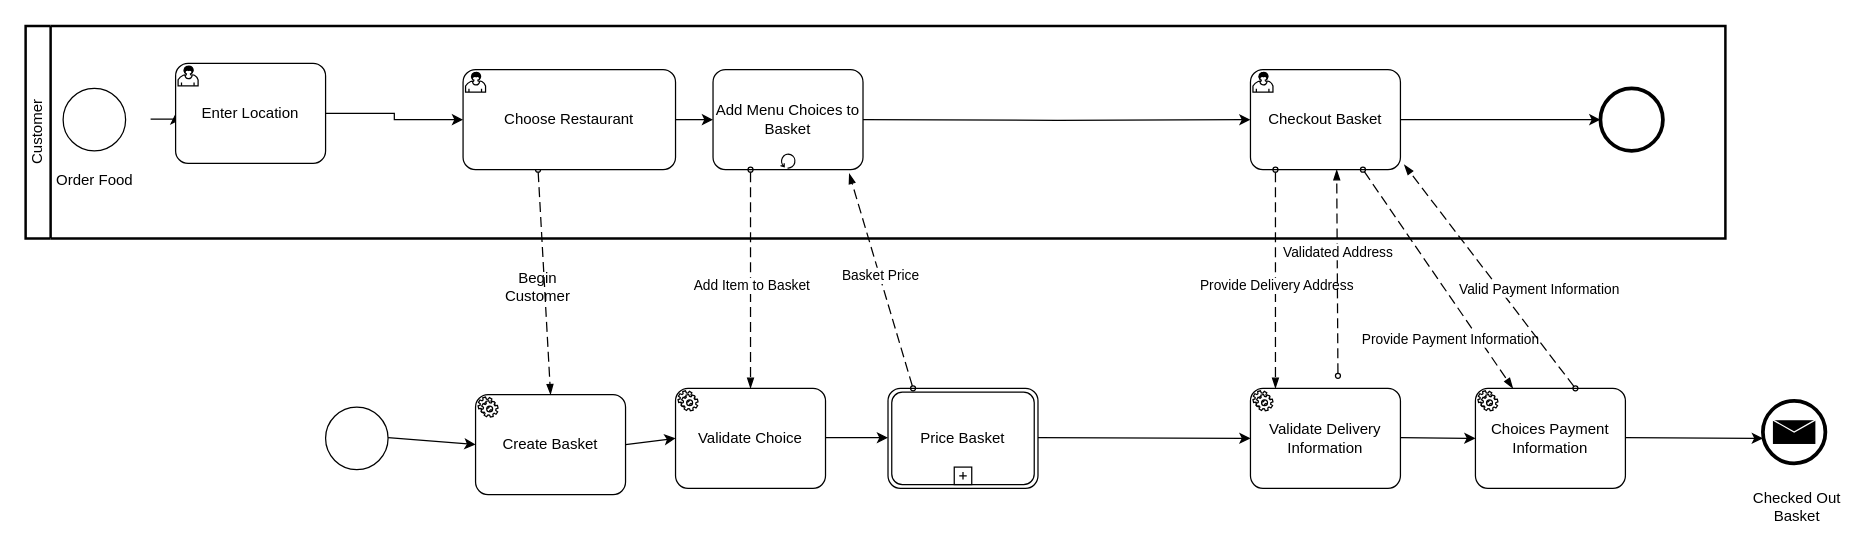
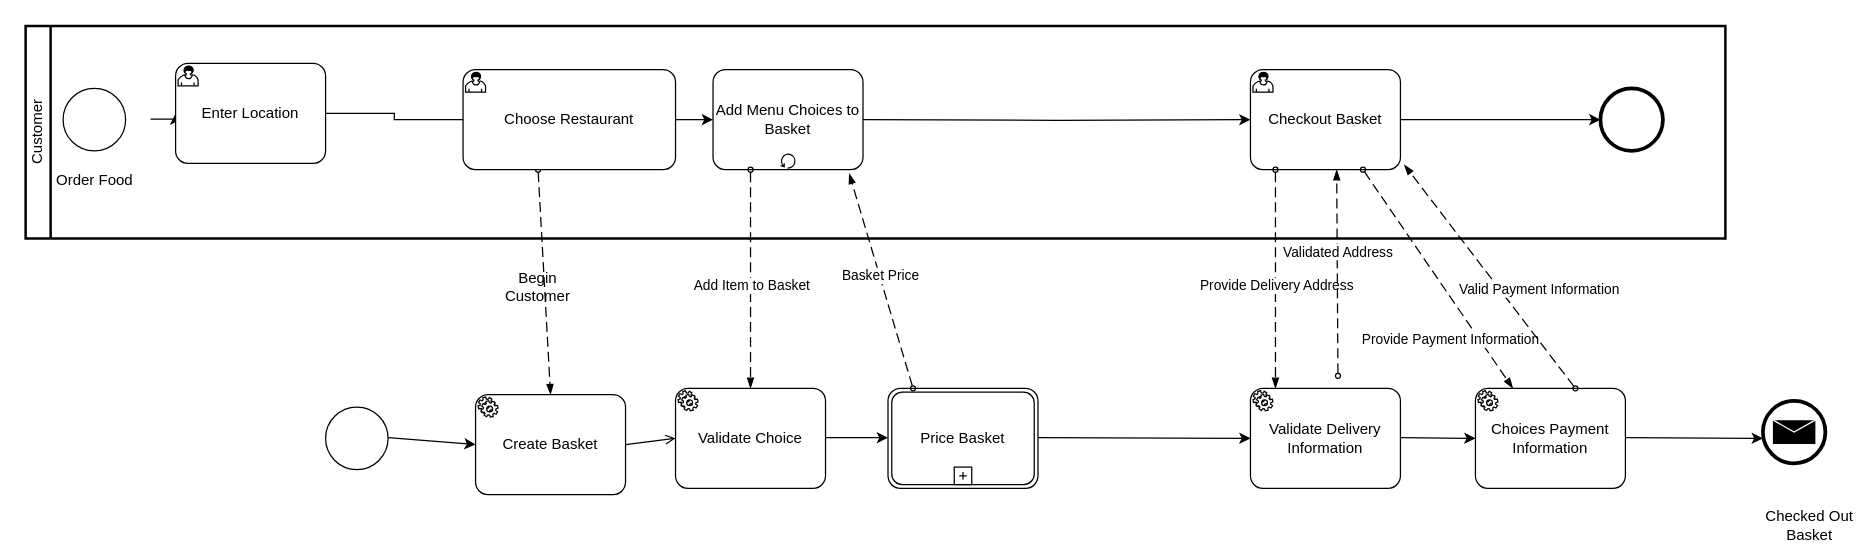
(453, 119) -> (456, 119)
(666, 439) -> (667, 439)
(1798, 507) -> (1810, 526)
